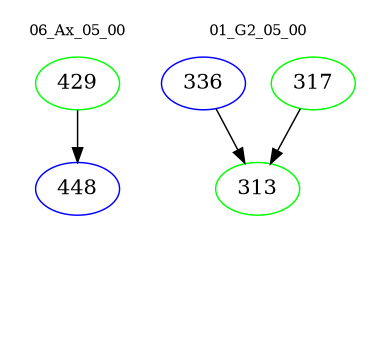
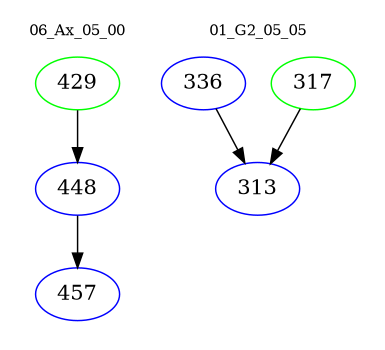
(258, 31) -> (258, 31)
(258, 189) -> (258, 189)
none -> (78, 294)
